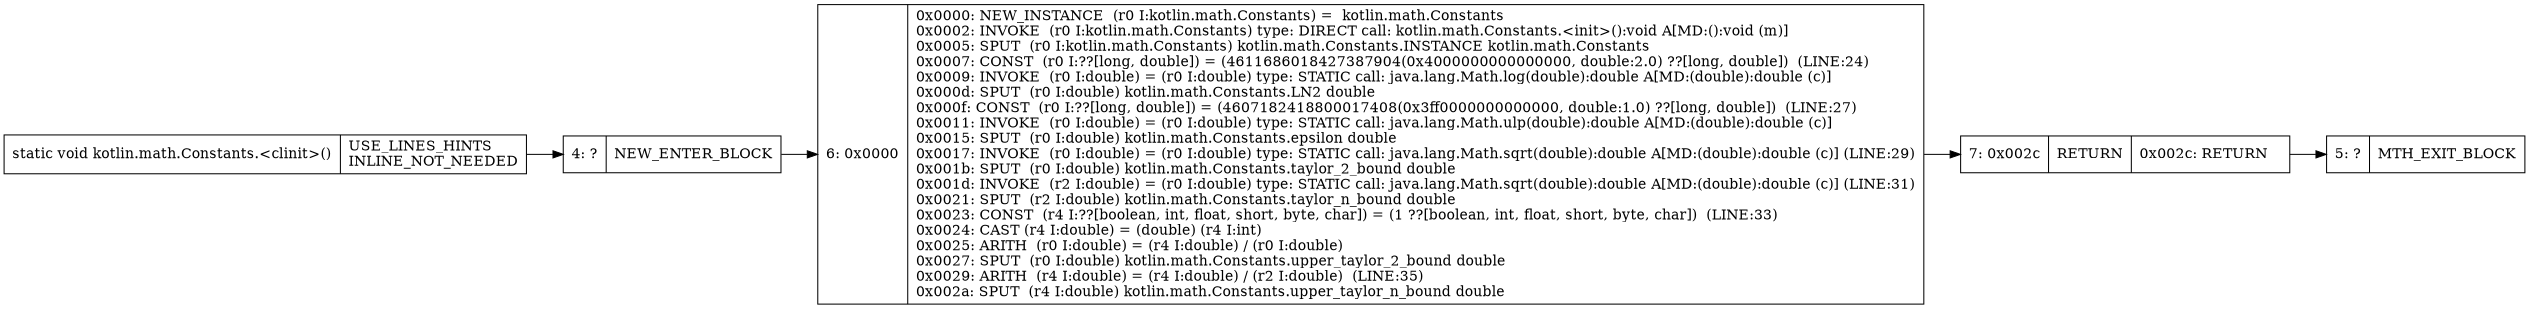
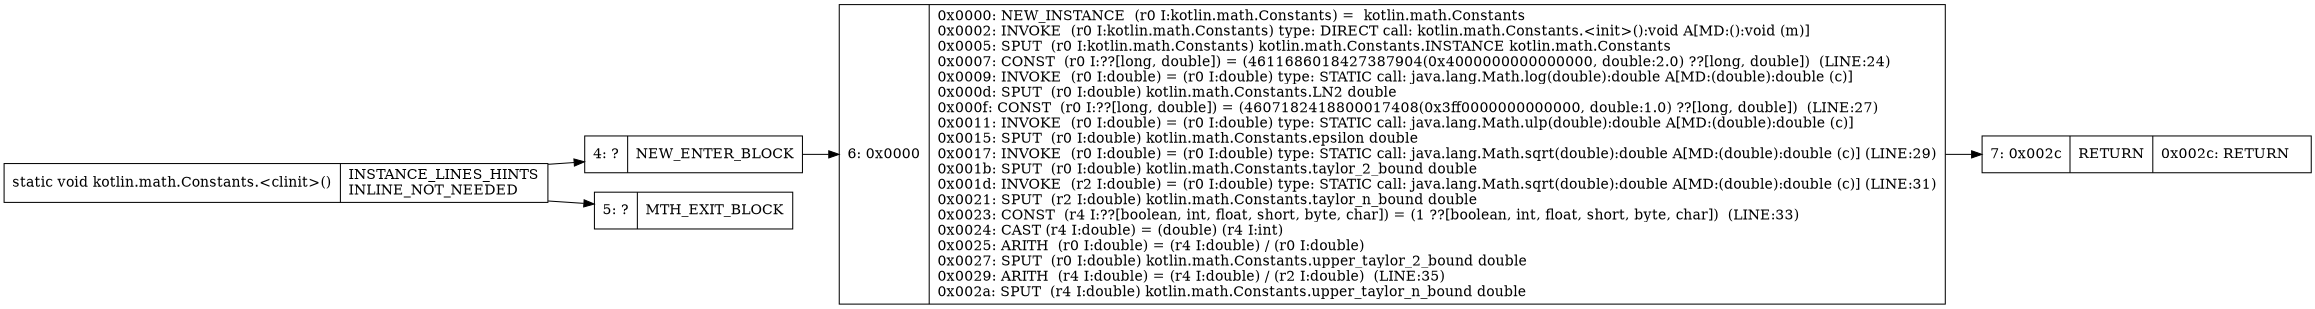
(421, 146) -> (444, 175)
(2303, 154) -> (566, 202)
